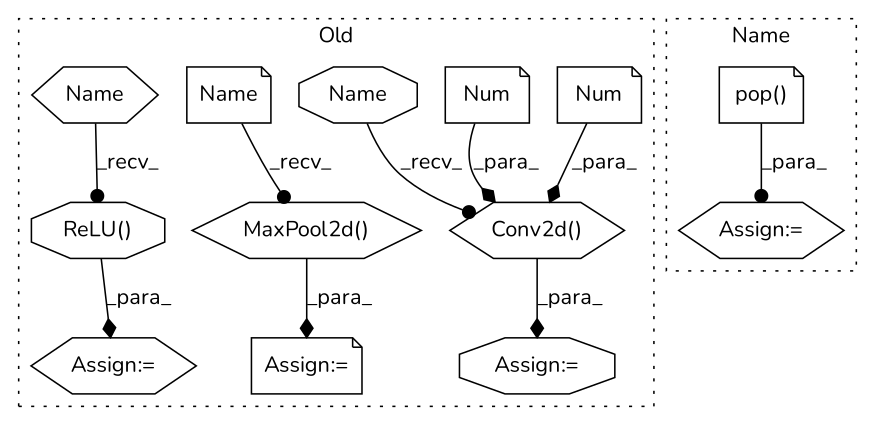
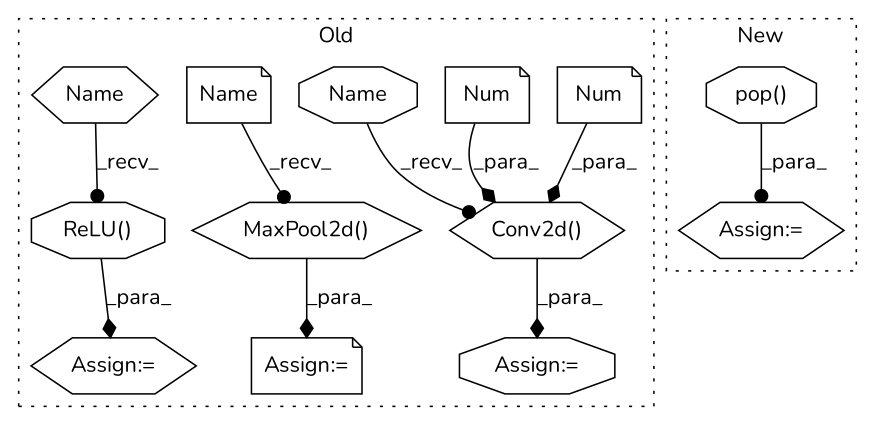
(761, 37) -> (761, 37)
(761, 95) -> (761, 95)
